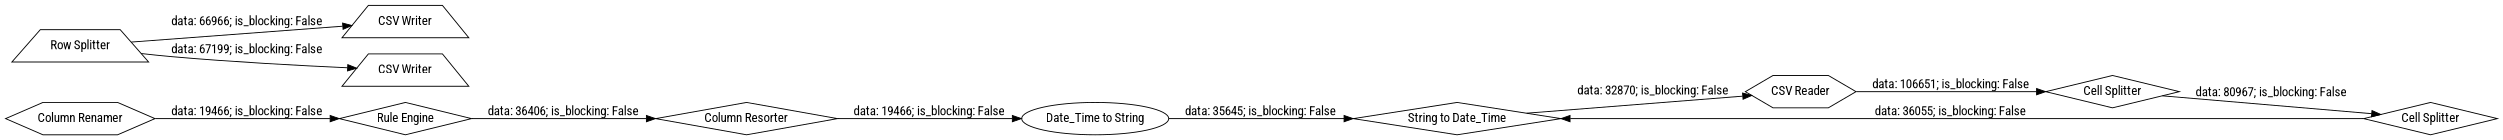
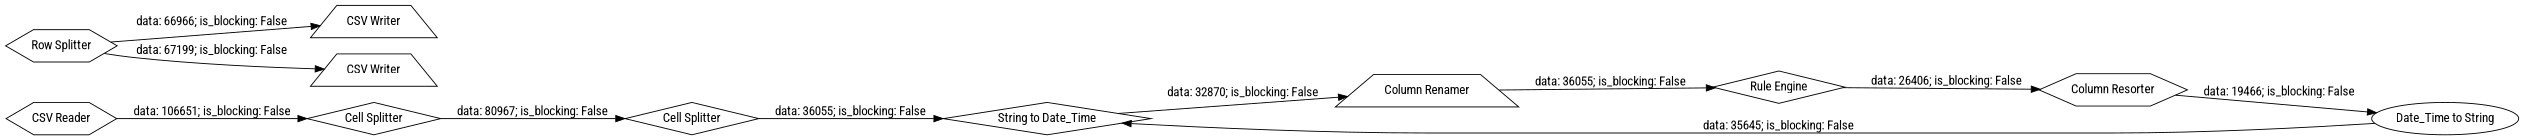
(80, 46) -> (61, 46)
(1635, 105) -> (1228, 105)
(247, 112) -> (1611, 82)
(564, 112) -> (1947, 81)
(80, 119) -> (1427, 91)
(747, 119) -> (2113, 90)
